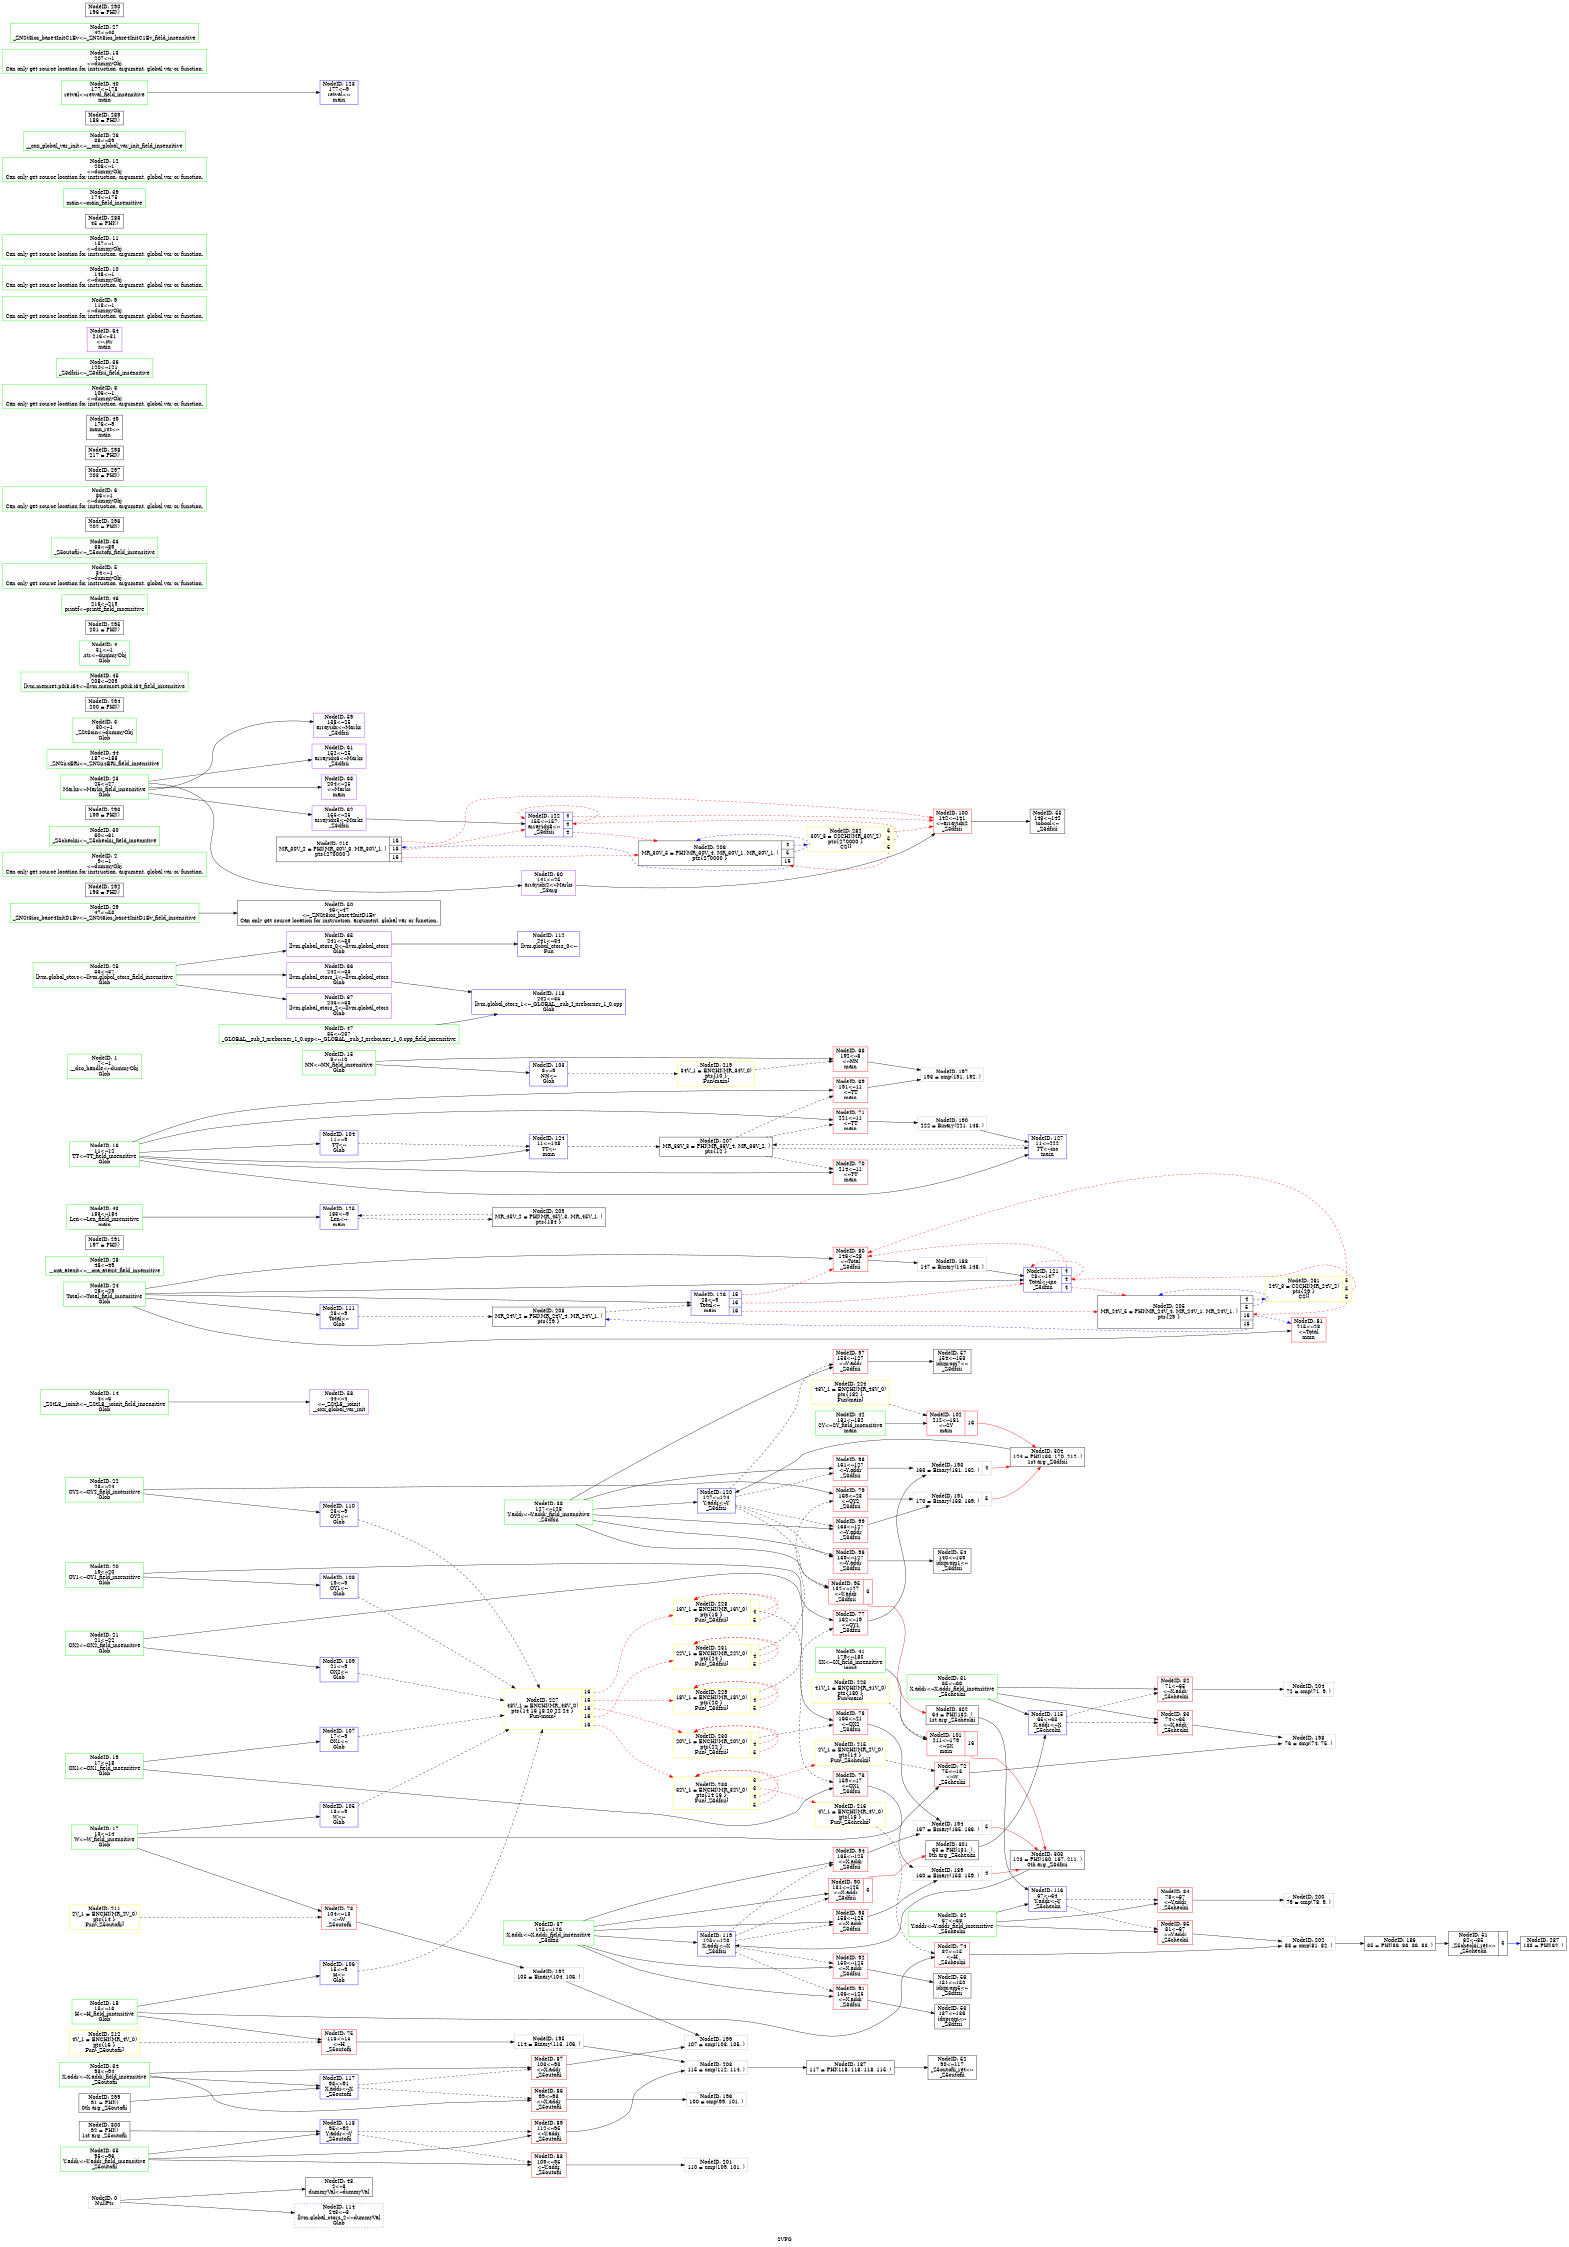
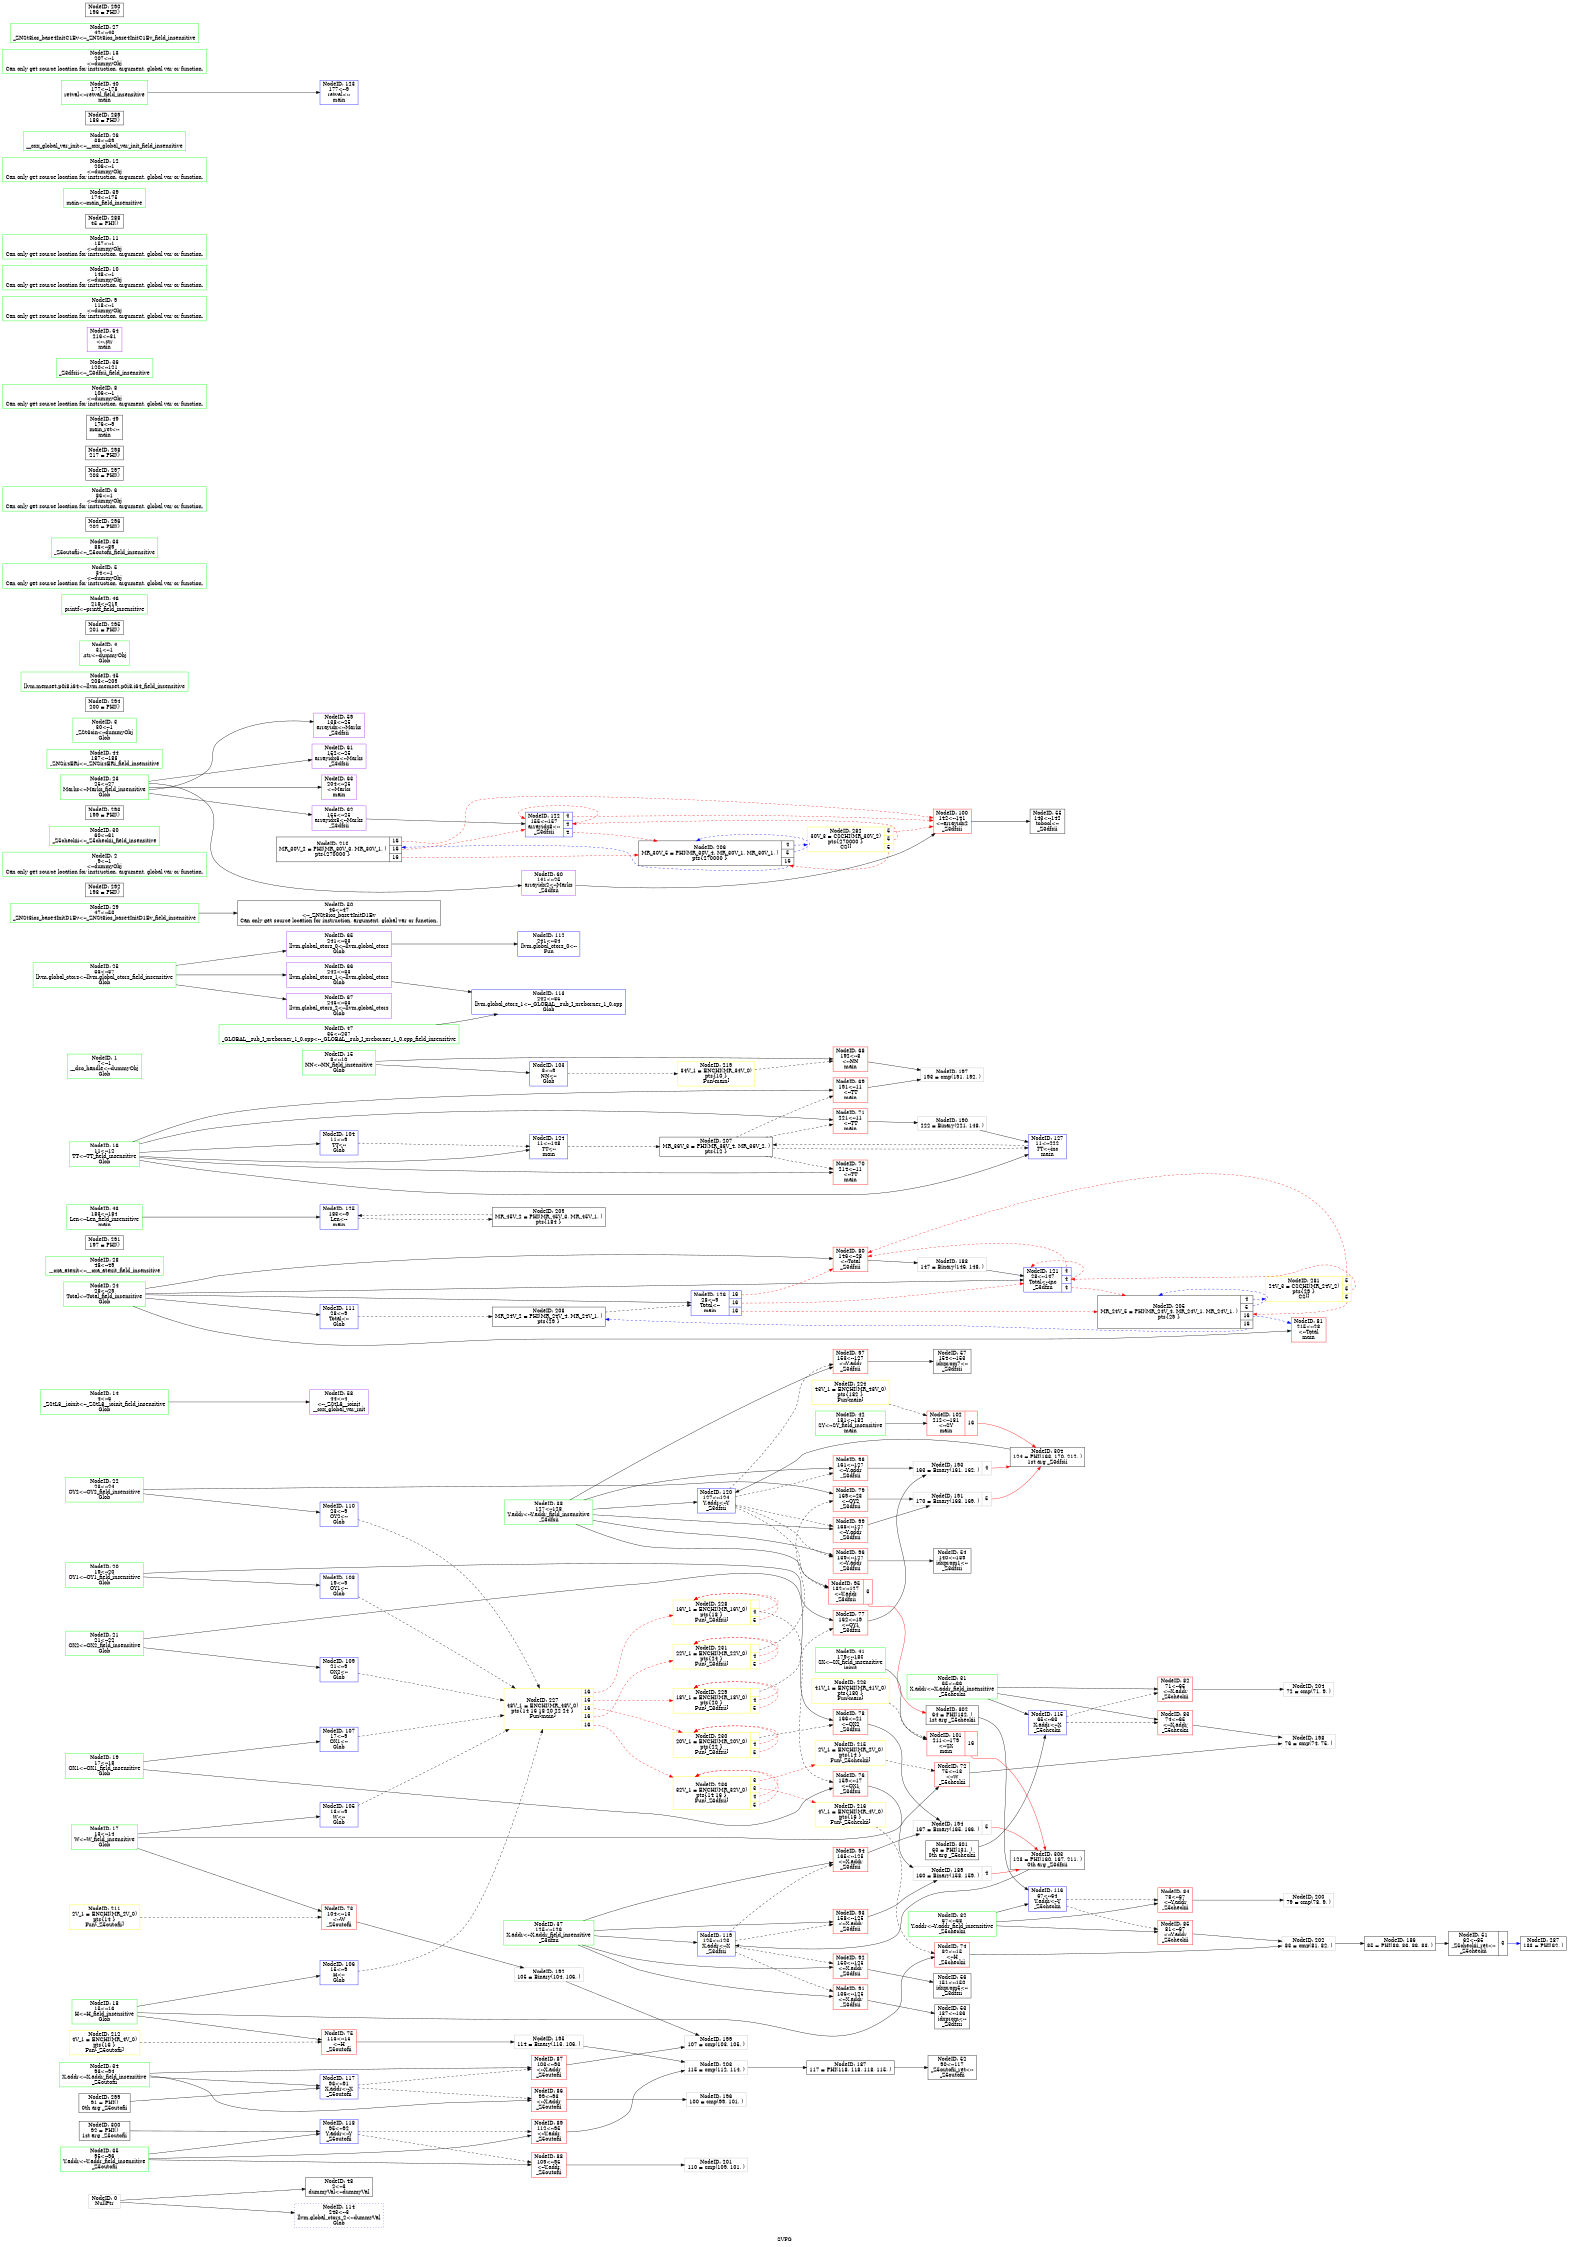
(549, 891) -> (549, 891)
(850, 1890) -> none
